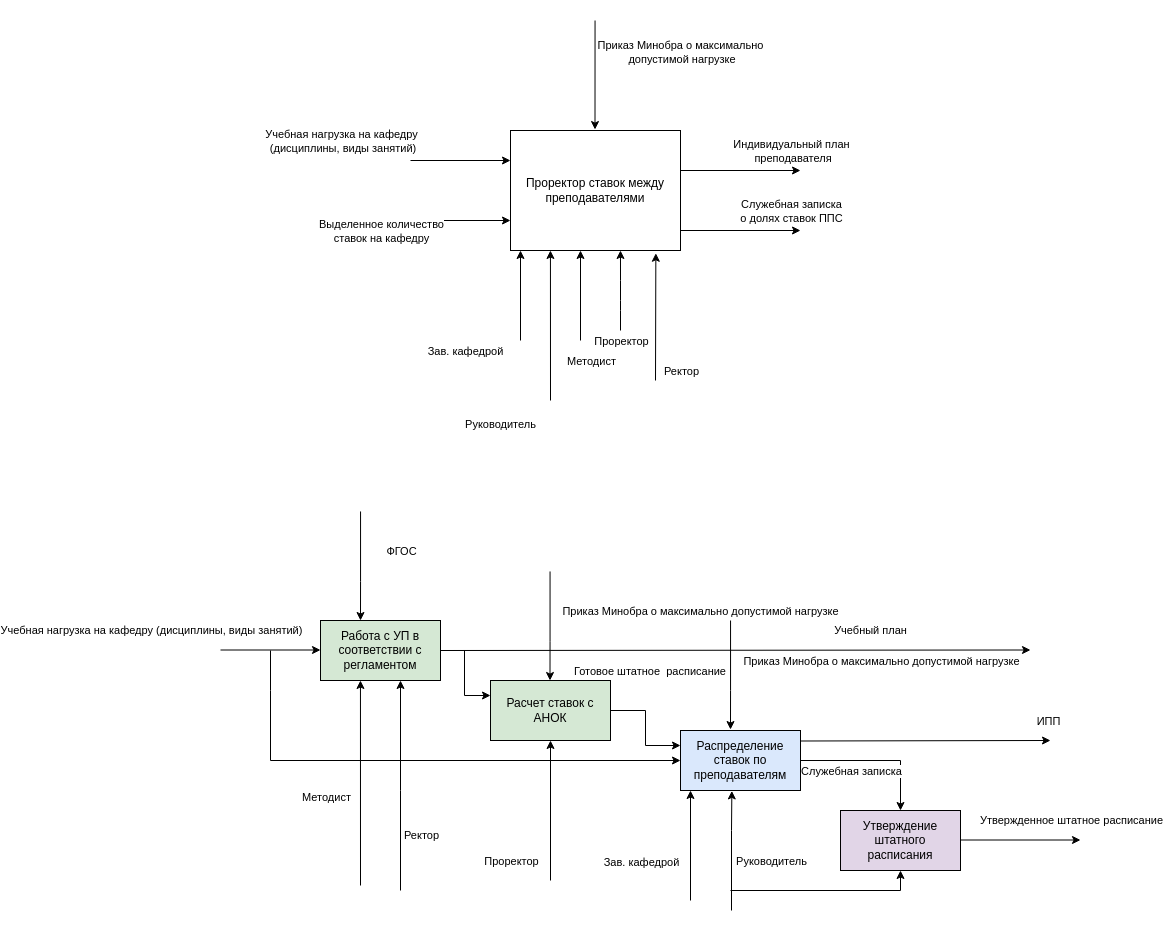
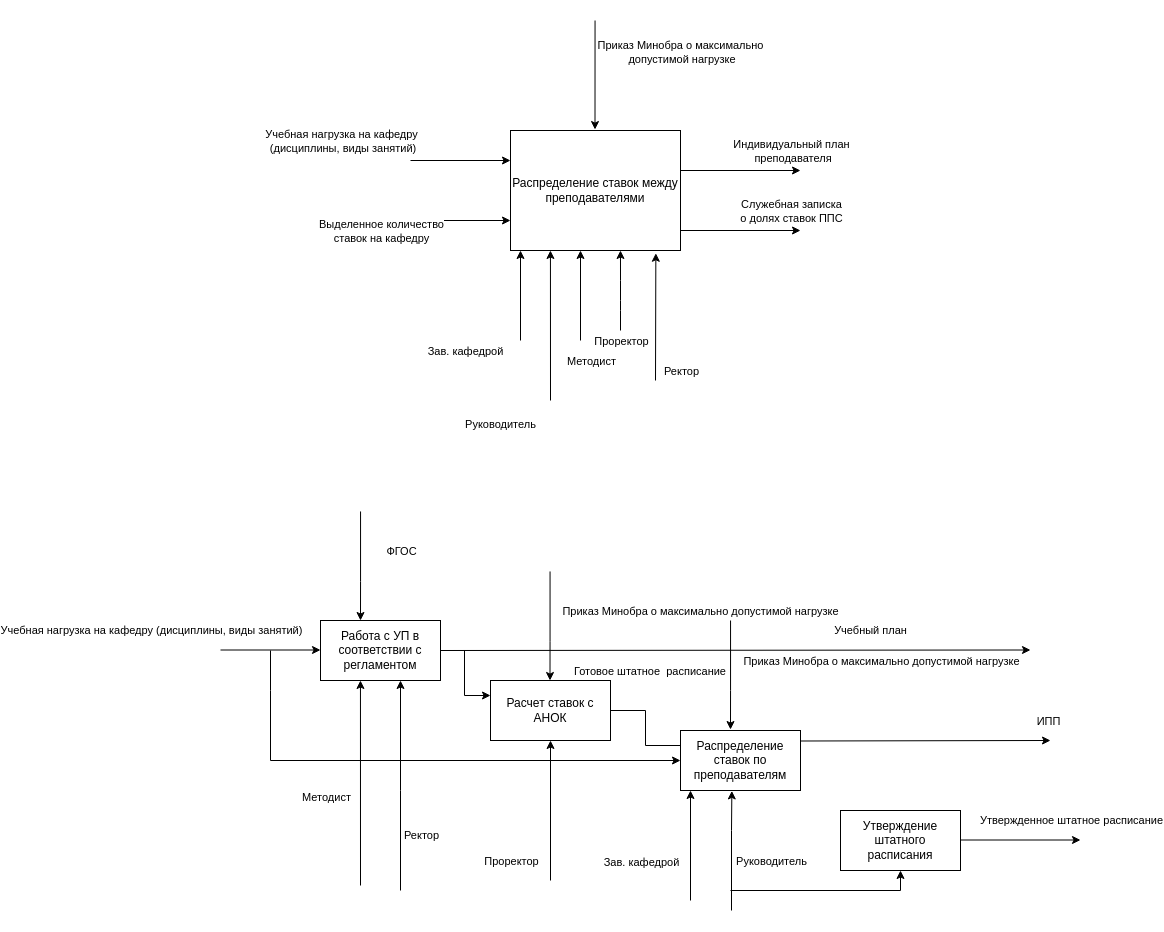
(596, 191) -> (596, 191)
(381, 651) -> (381, 651)
(551, 711) -> (551, 711)
(672, 746) -> (674, 746)
(741, 761) -> (741, 761)
(872, 761) -> none
(901, 841) -> (901, 841)
